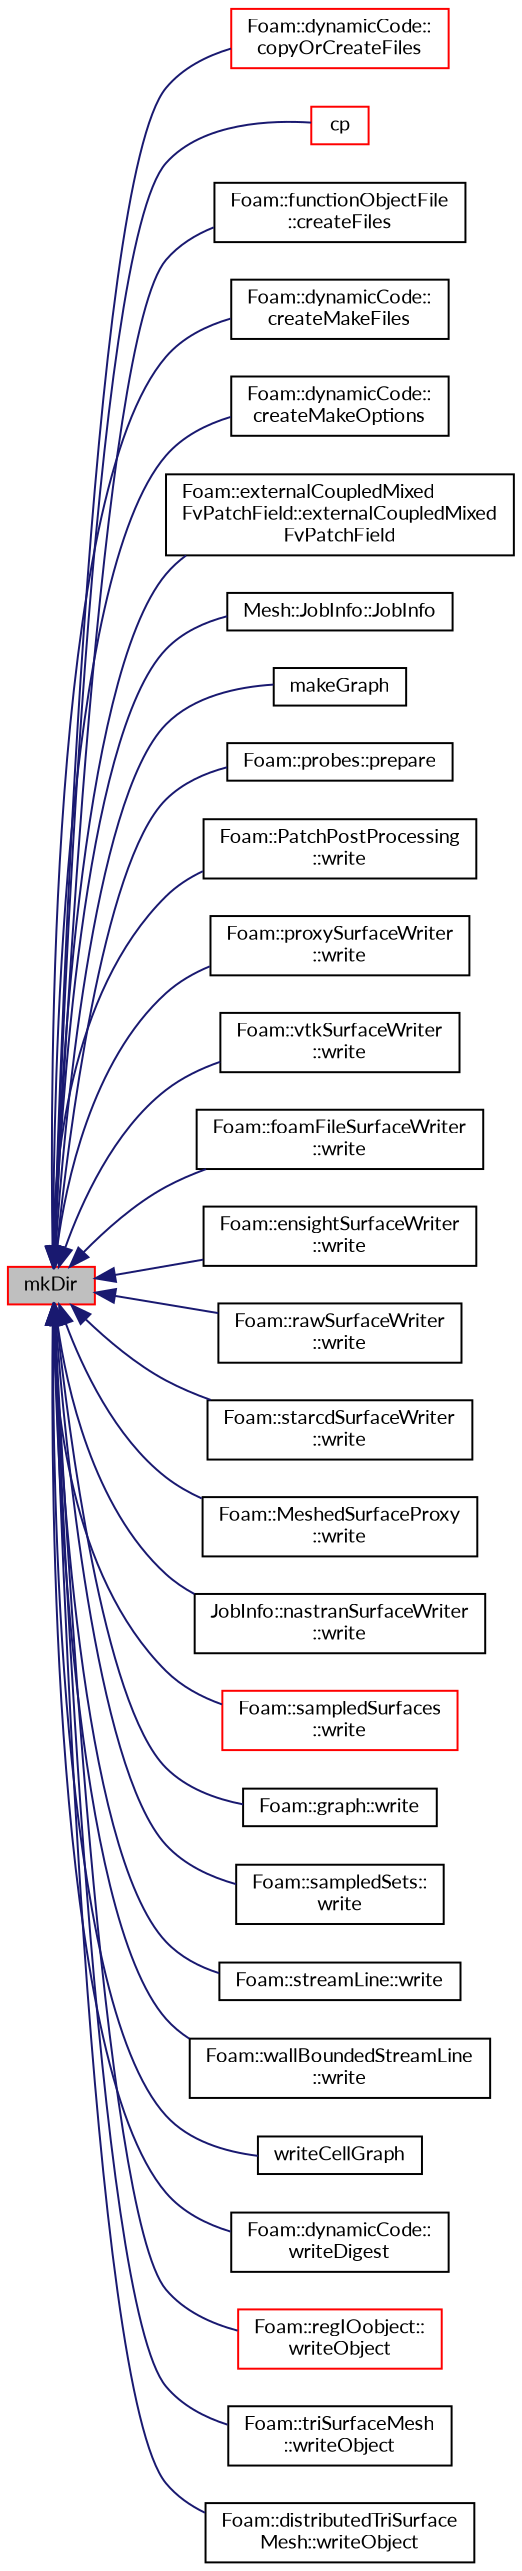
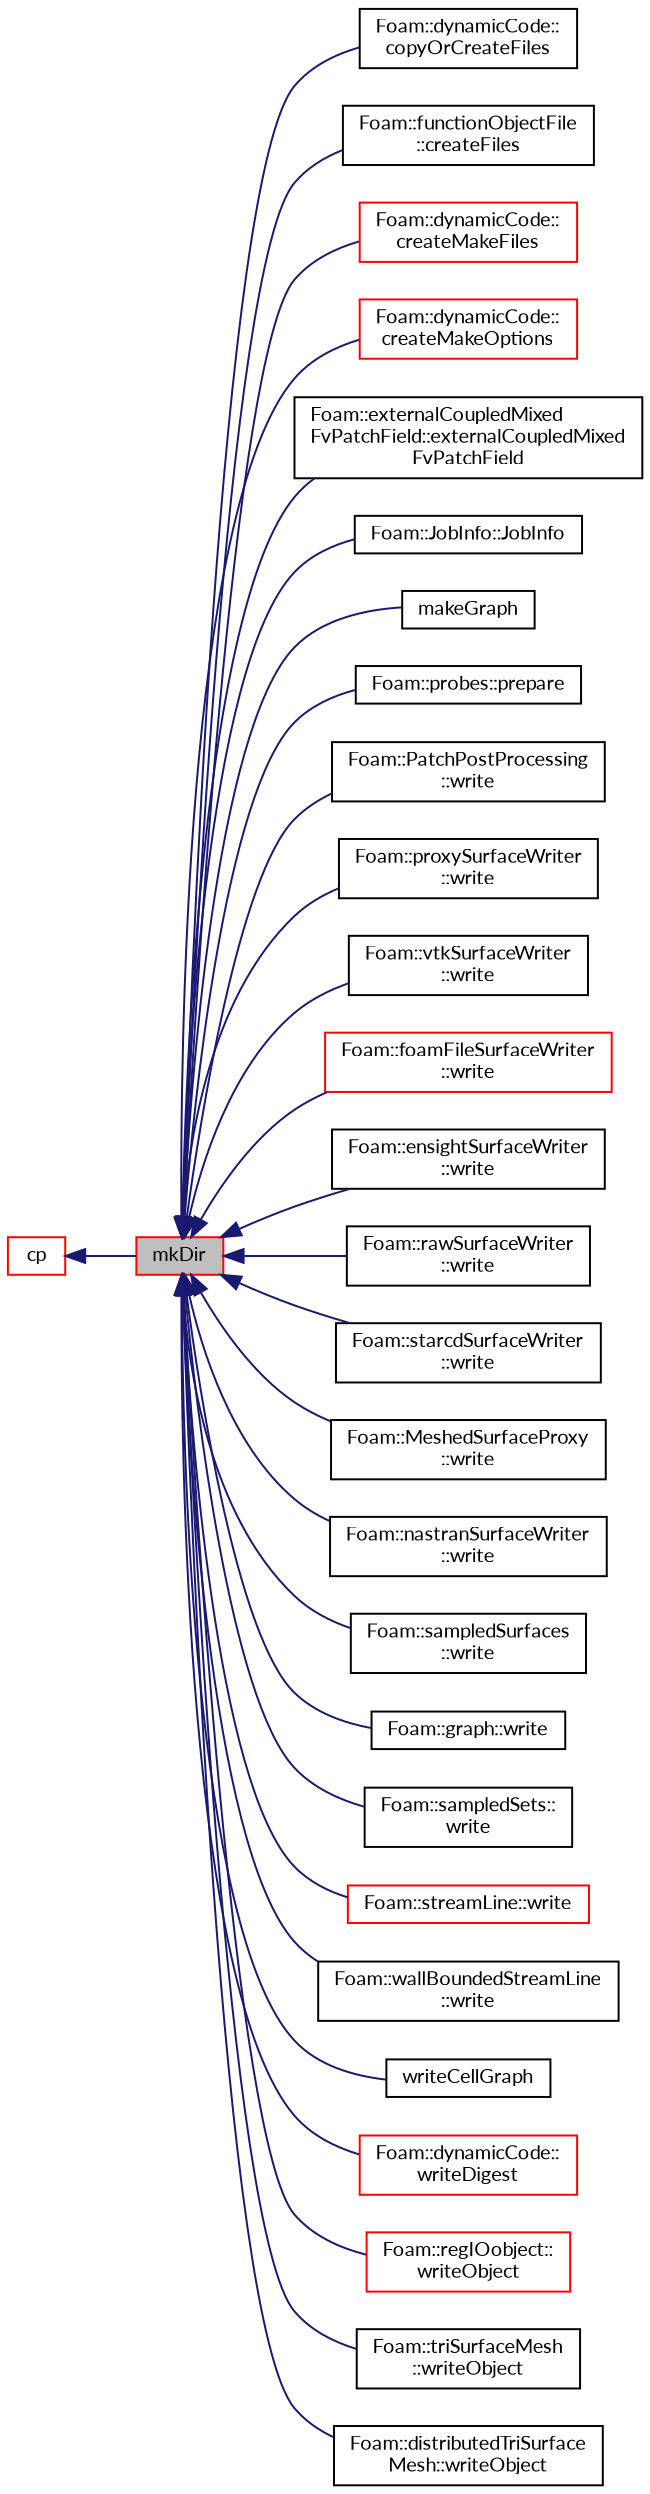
(340, 39) -> (468, 39)
(340, 309) -> (468, 232)
(340, 406) -> (468, 329)
(340, 612) -> (468, 535)
(89, 623) -> (111, 1256)
(340, 1139) -> (468, 1062)
(340, 1624) -> (468, 1547)
(340, 1720) -> (468, 1643)
(340, 1981) -> (468, 1904)
(340, 2242) -> (468, 2165)
